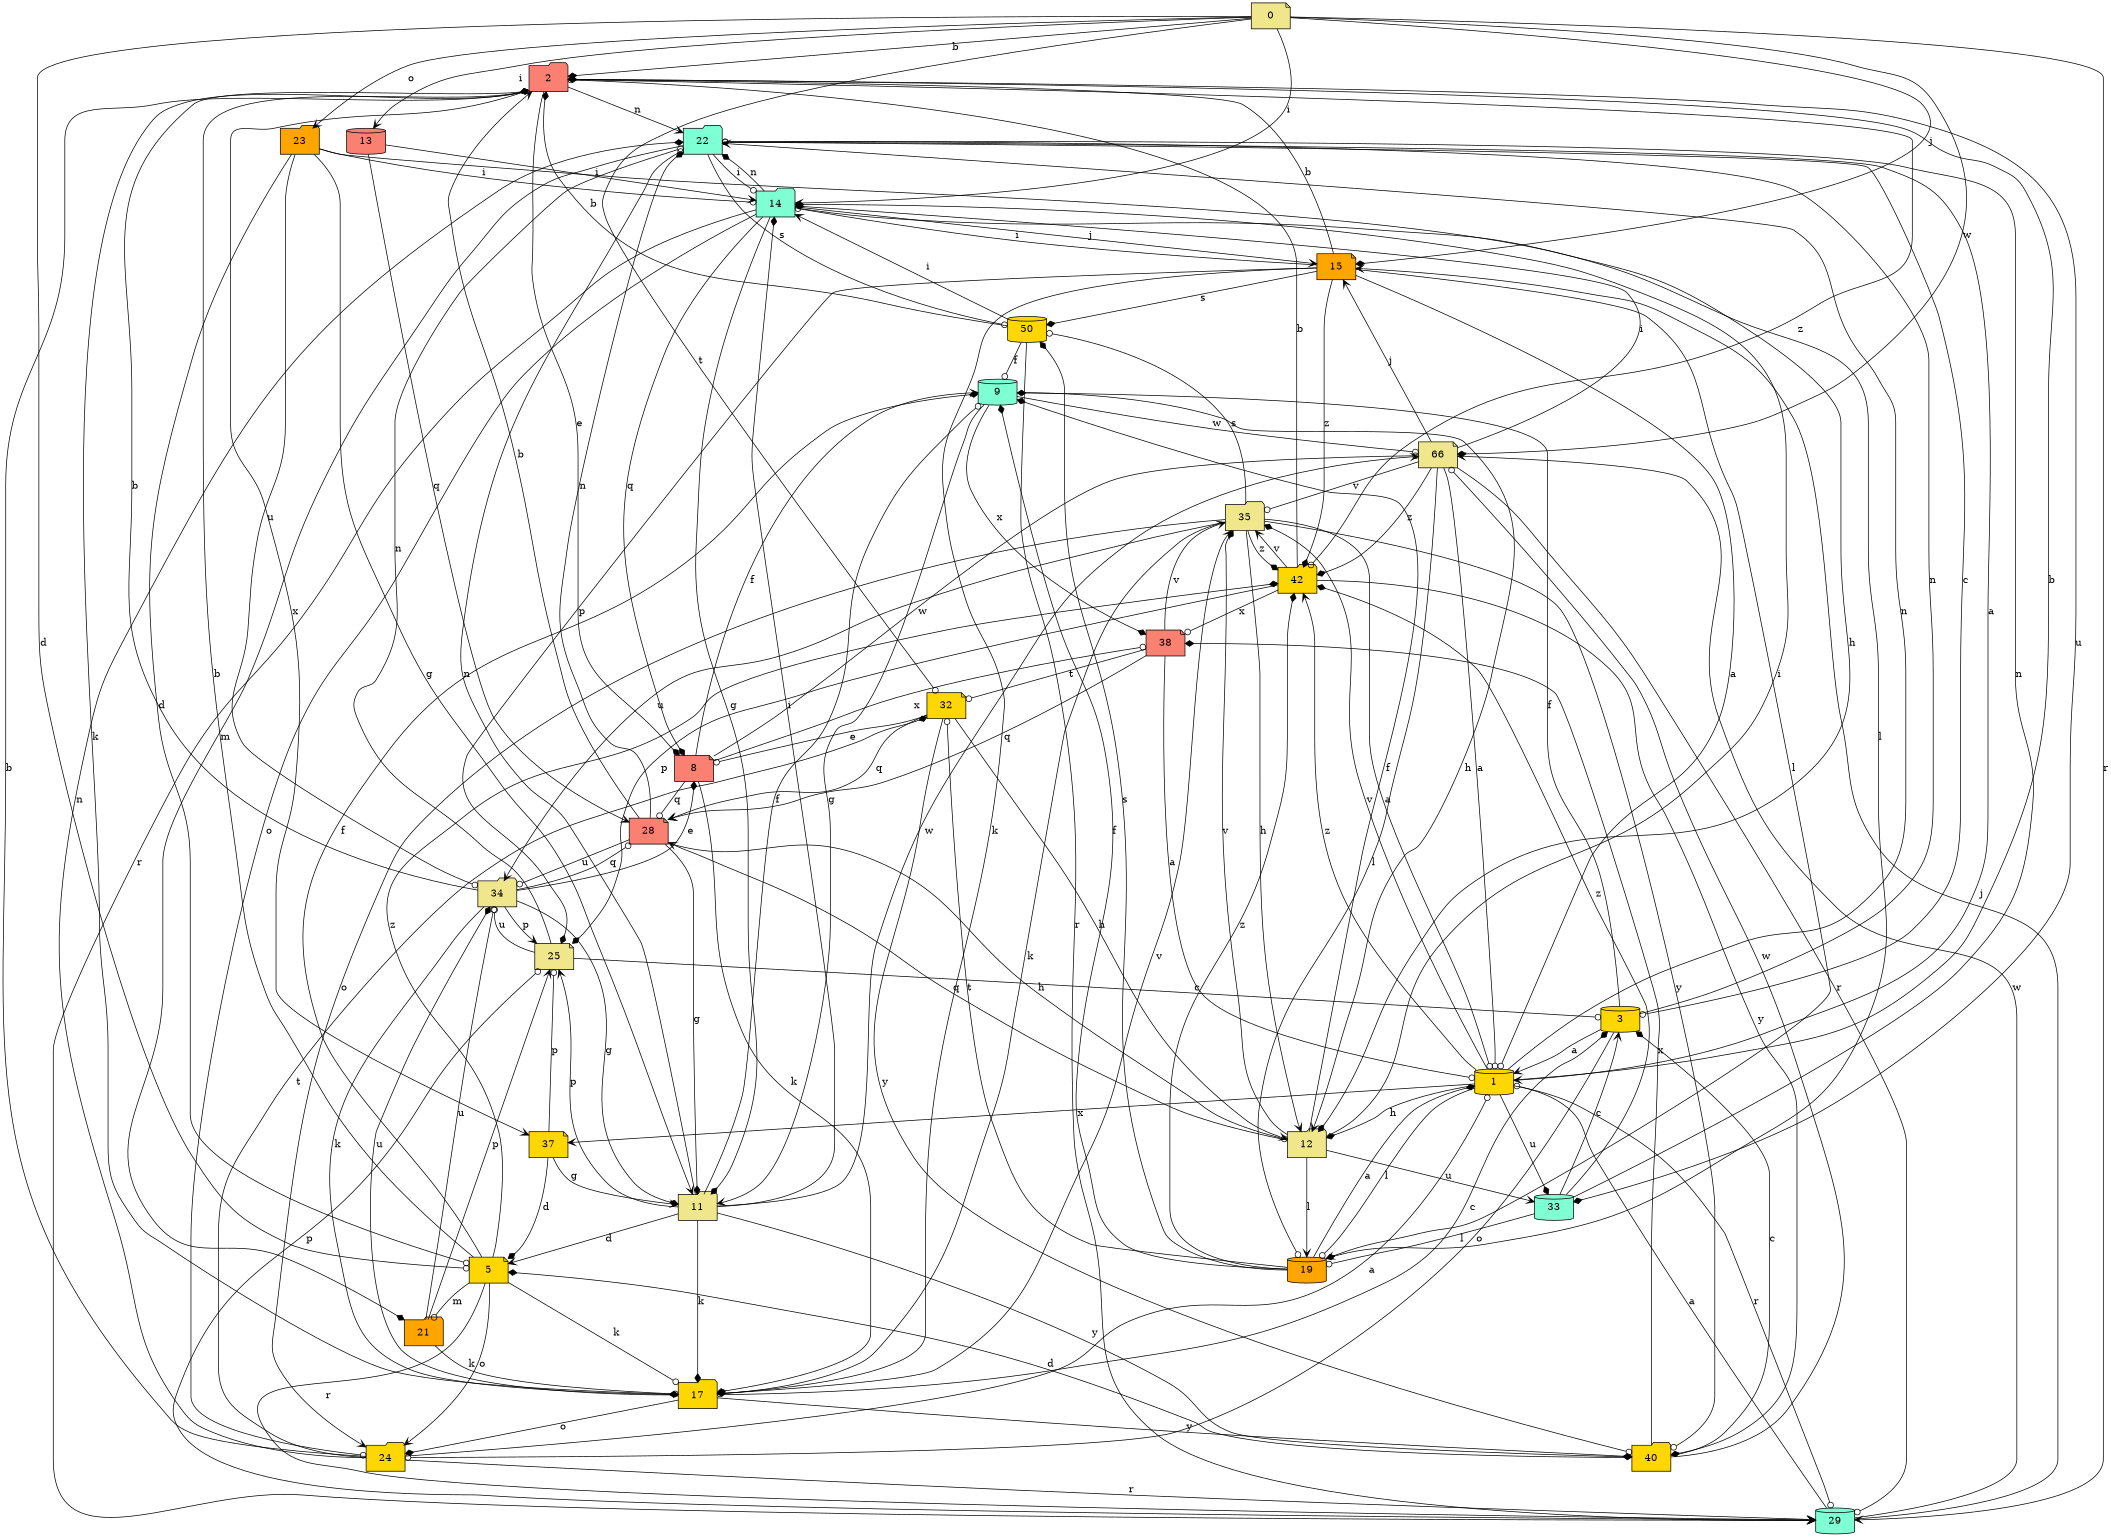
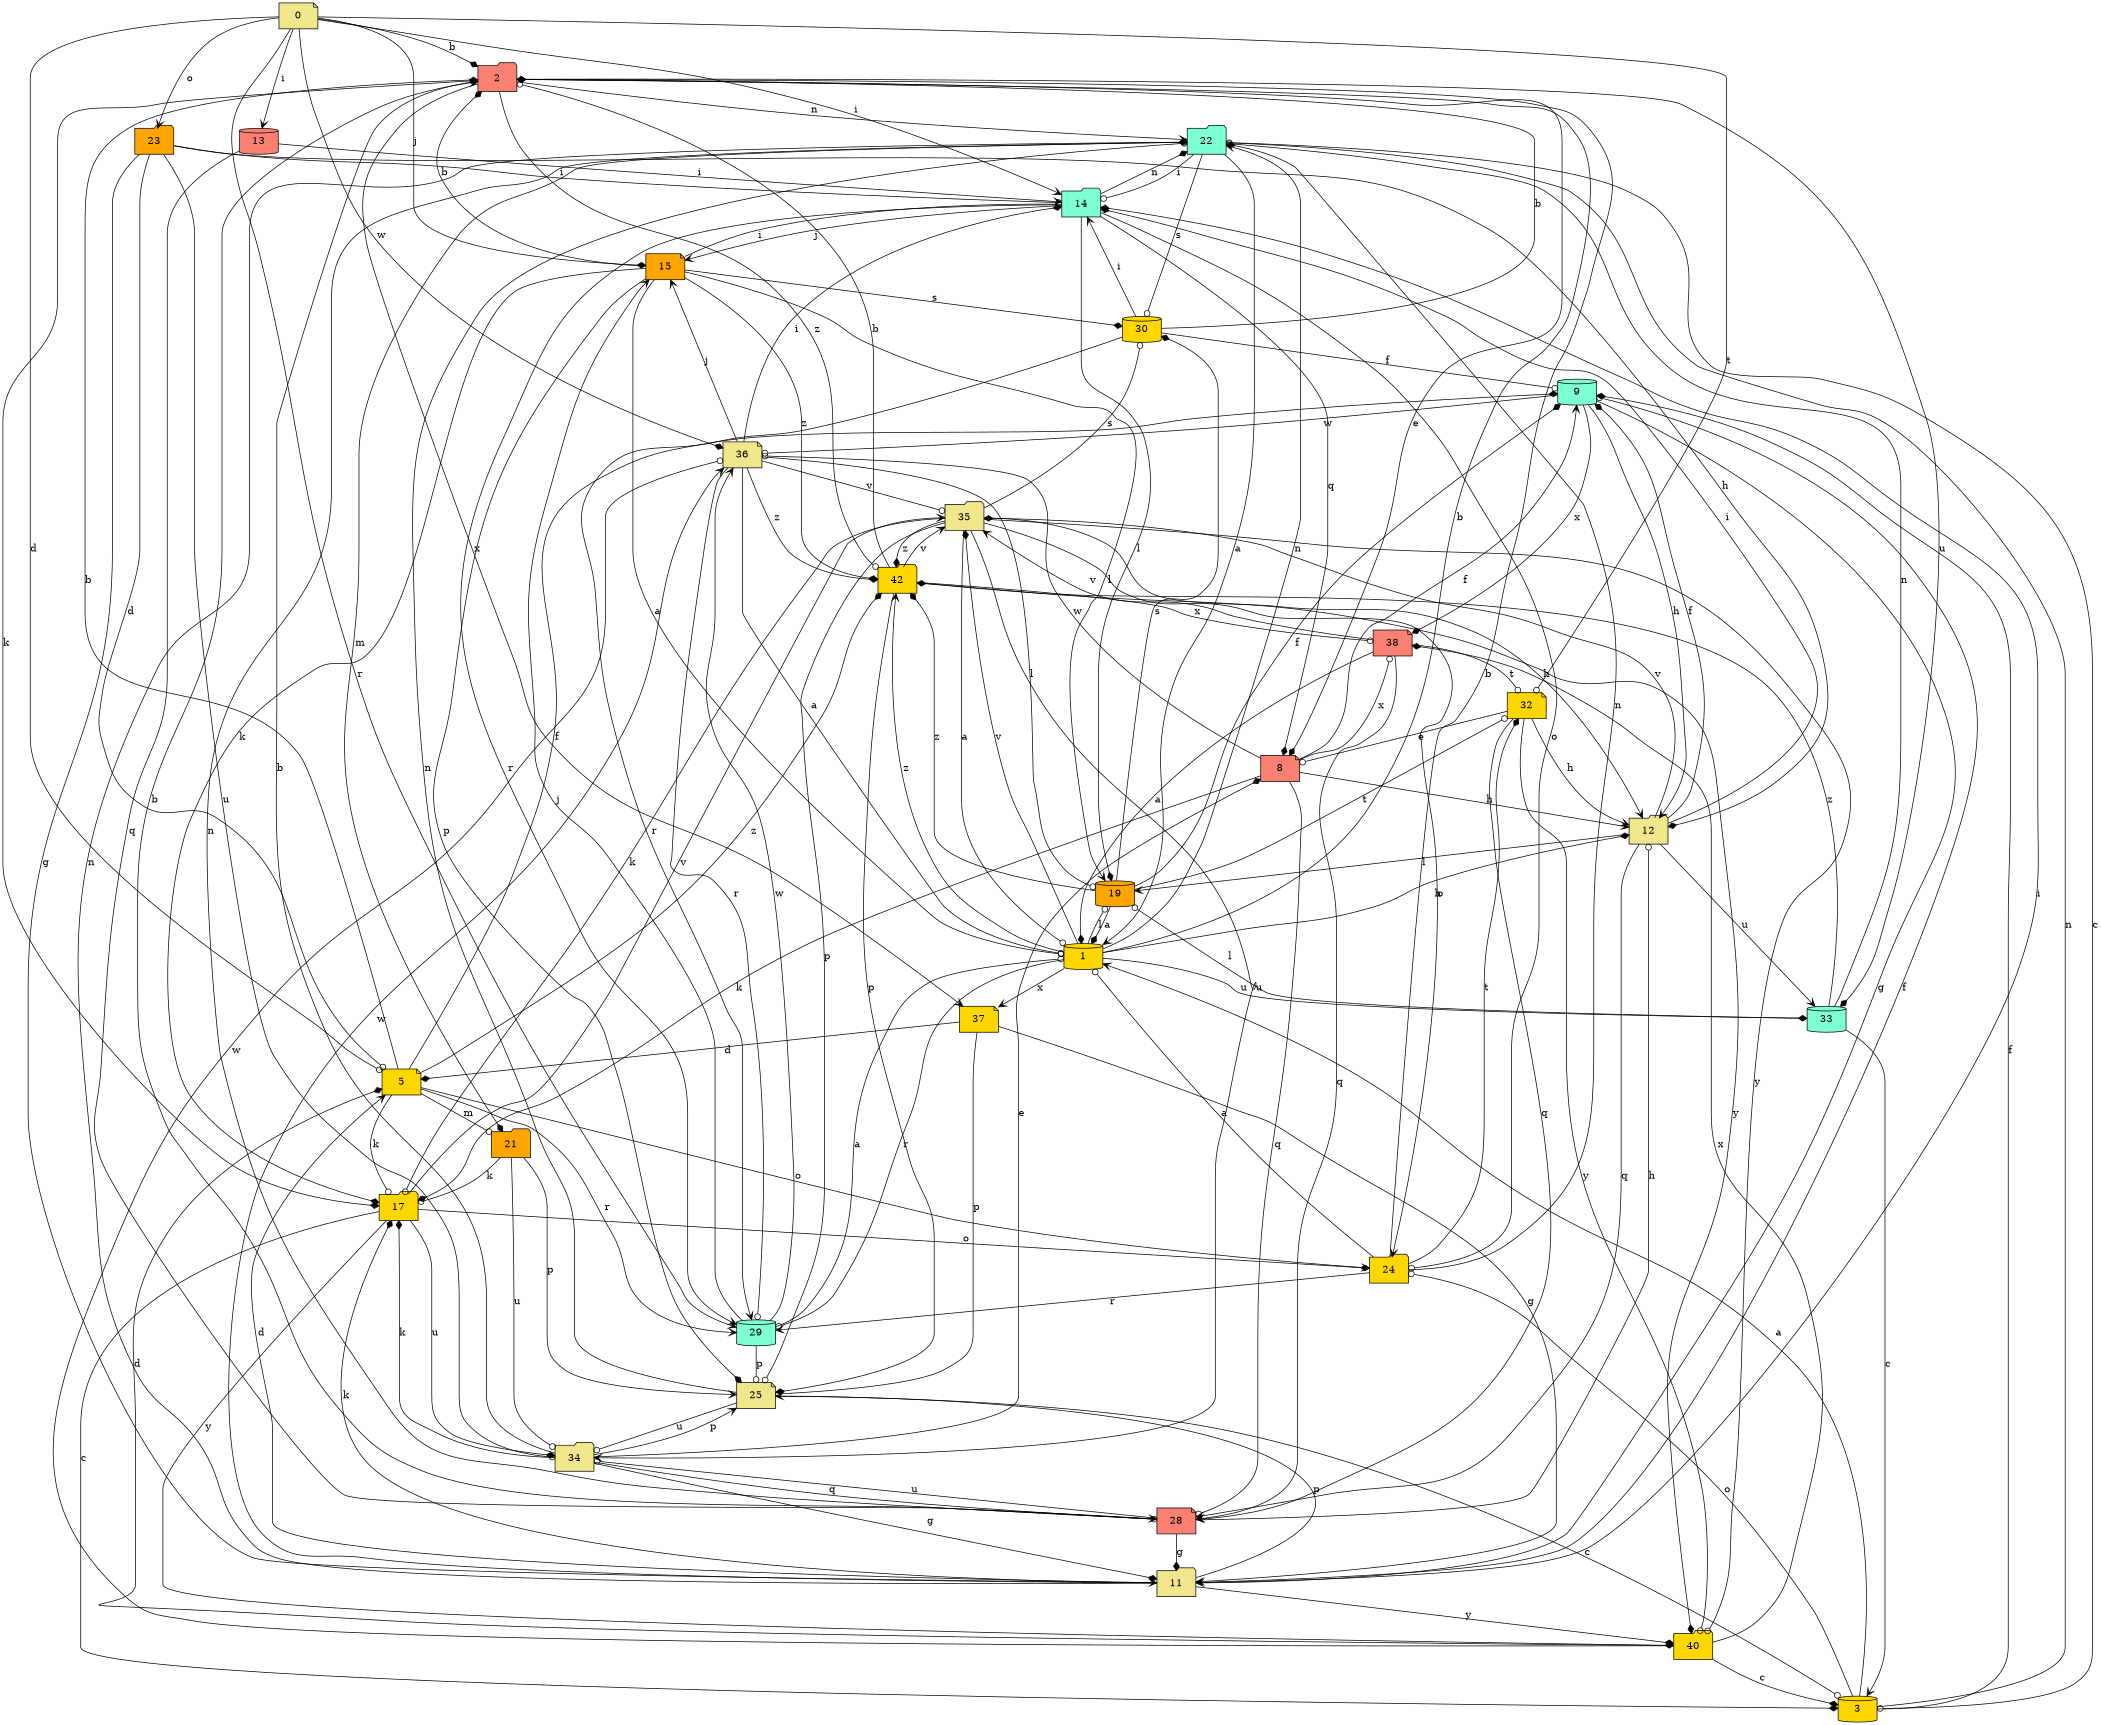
(1027, 329) -> (1142, 329)
(1438, 455) -> (742, 455)
(724, 701) -> none
none -> (1461, 799)
none -> (823, 923)
(1188, 967) -> (1192, 762)
